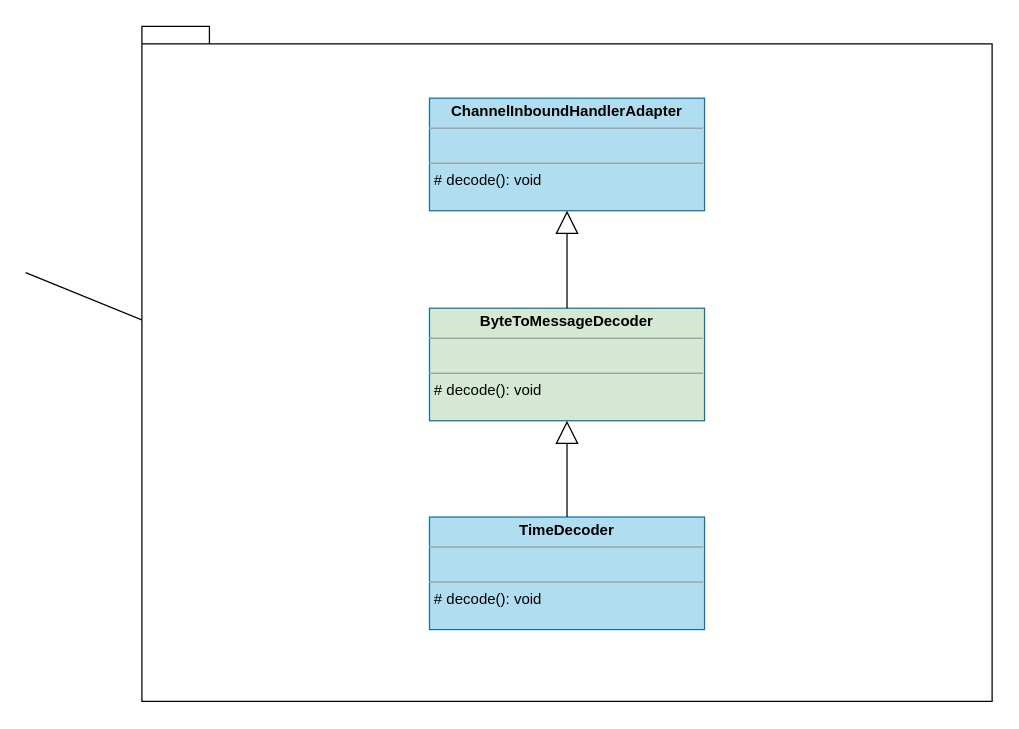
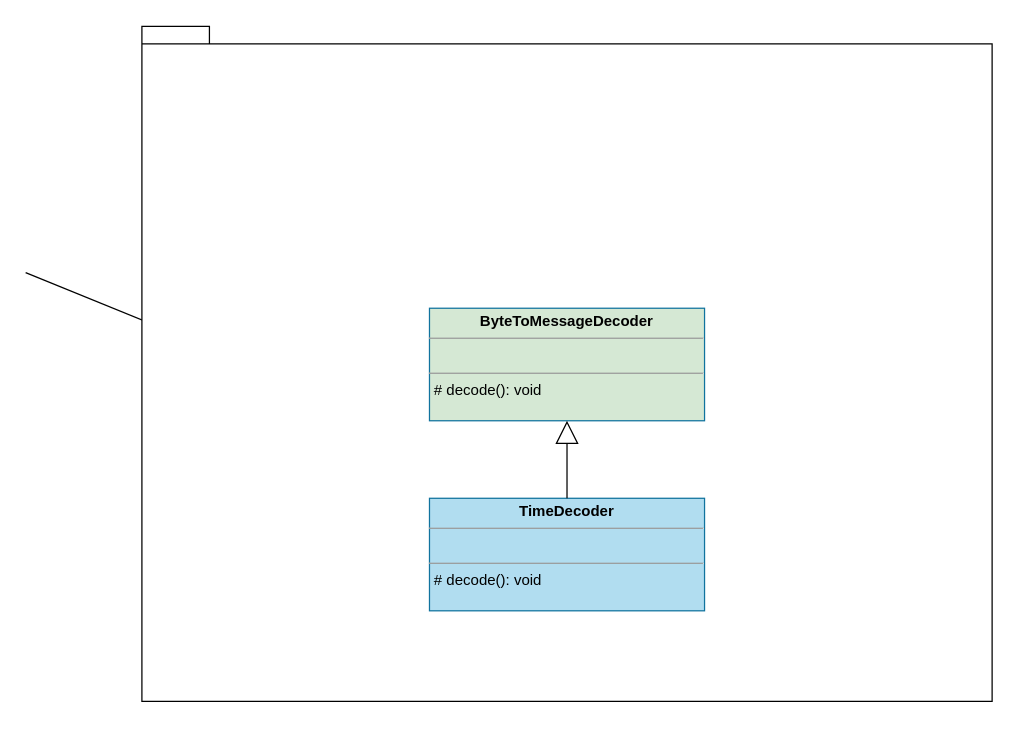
(567, 154) -> none
(567, 271) -> none
(567, 573) -> (567, 554)
